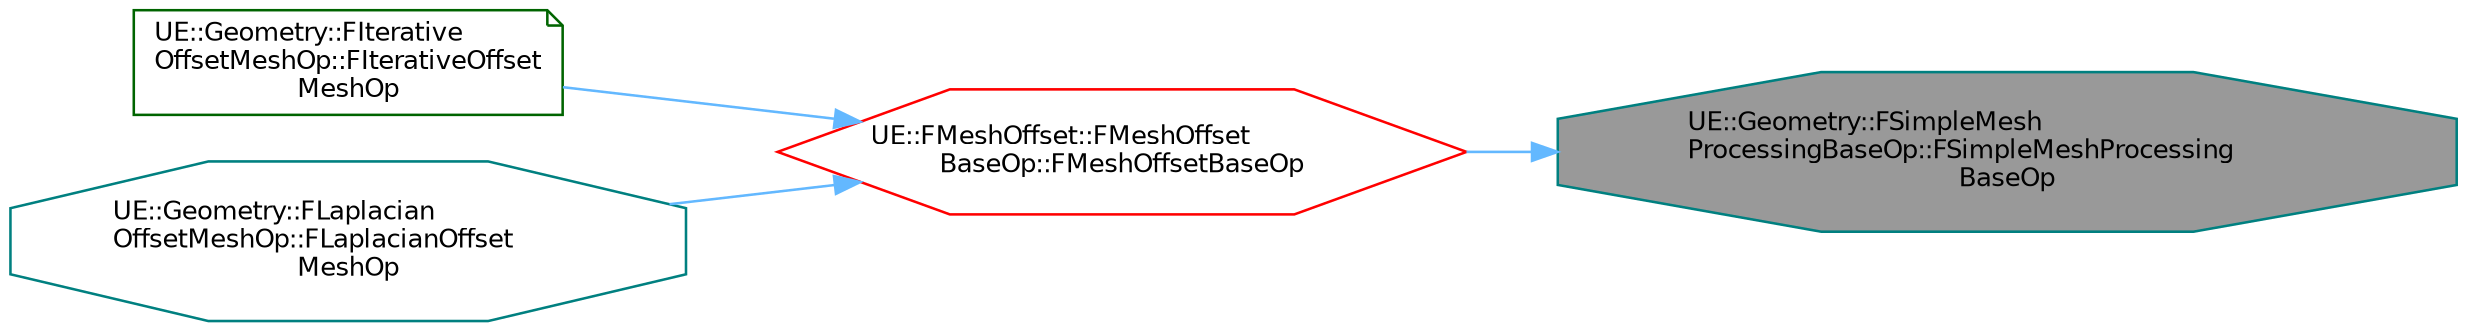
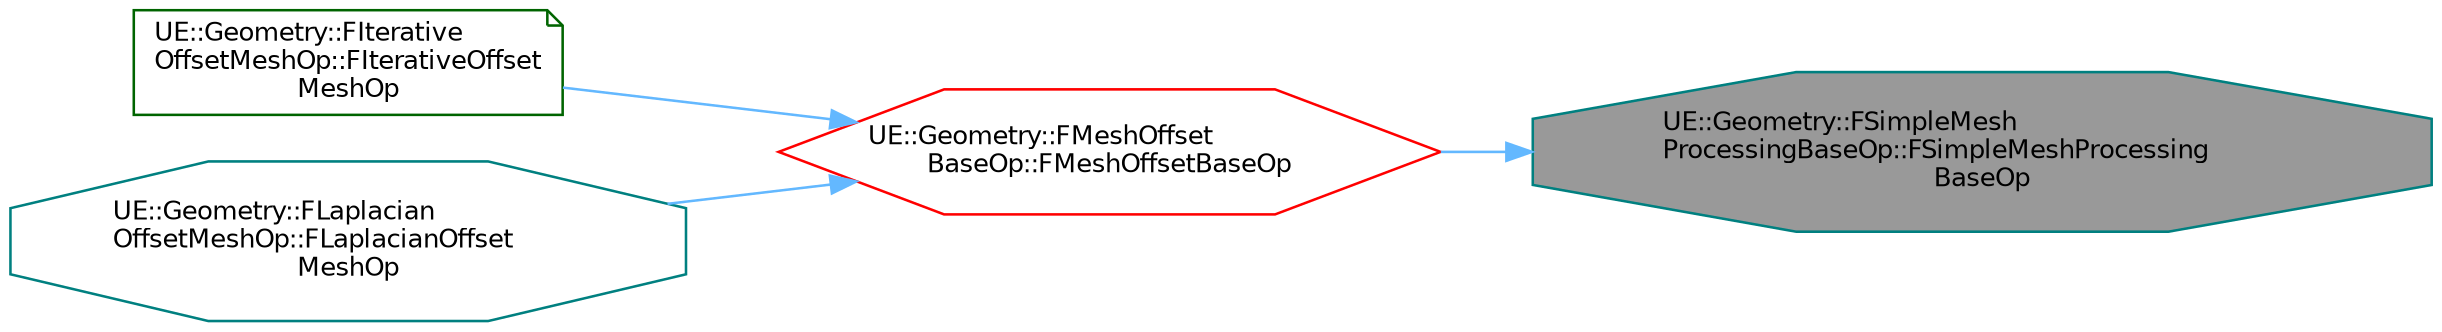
(1122, 152) -> (1110, 152)
